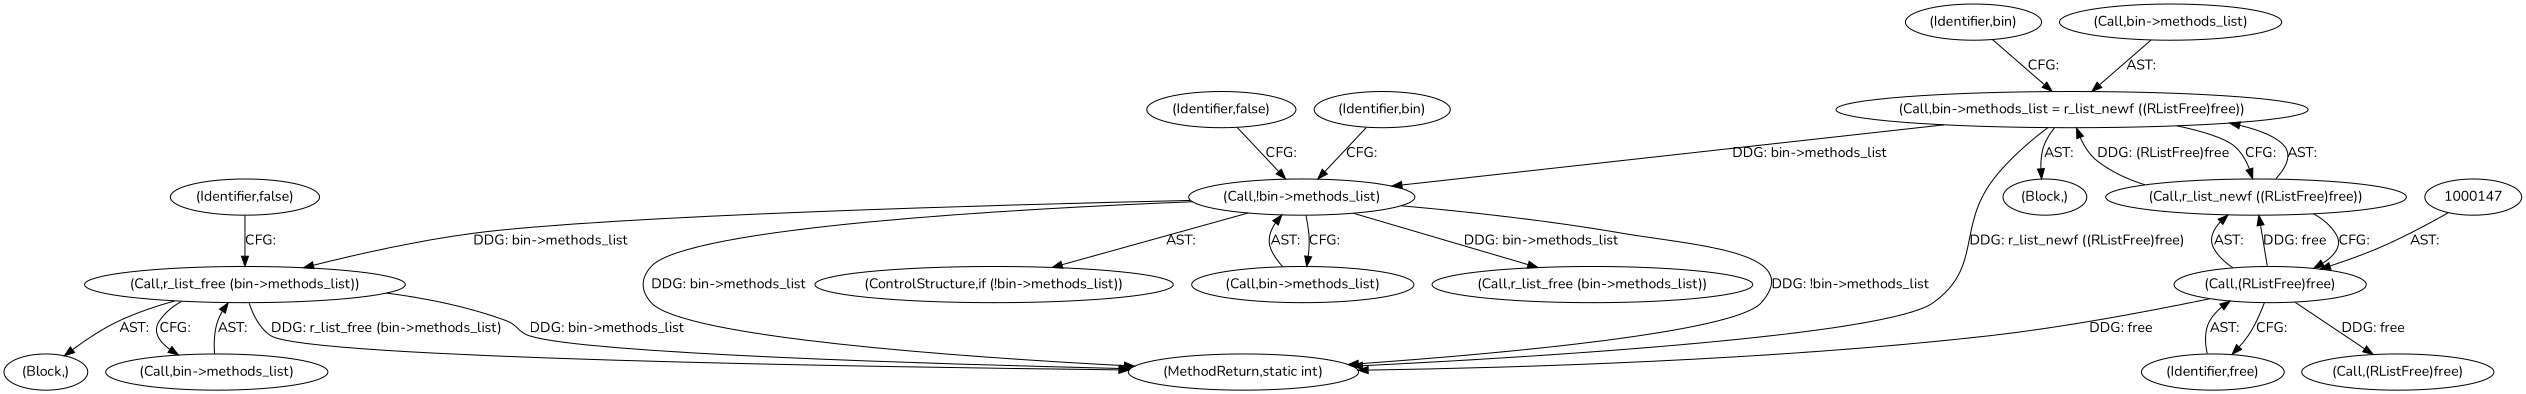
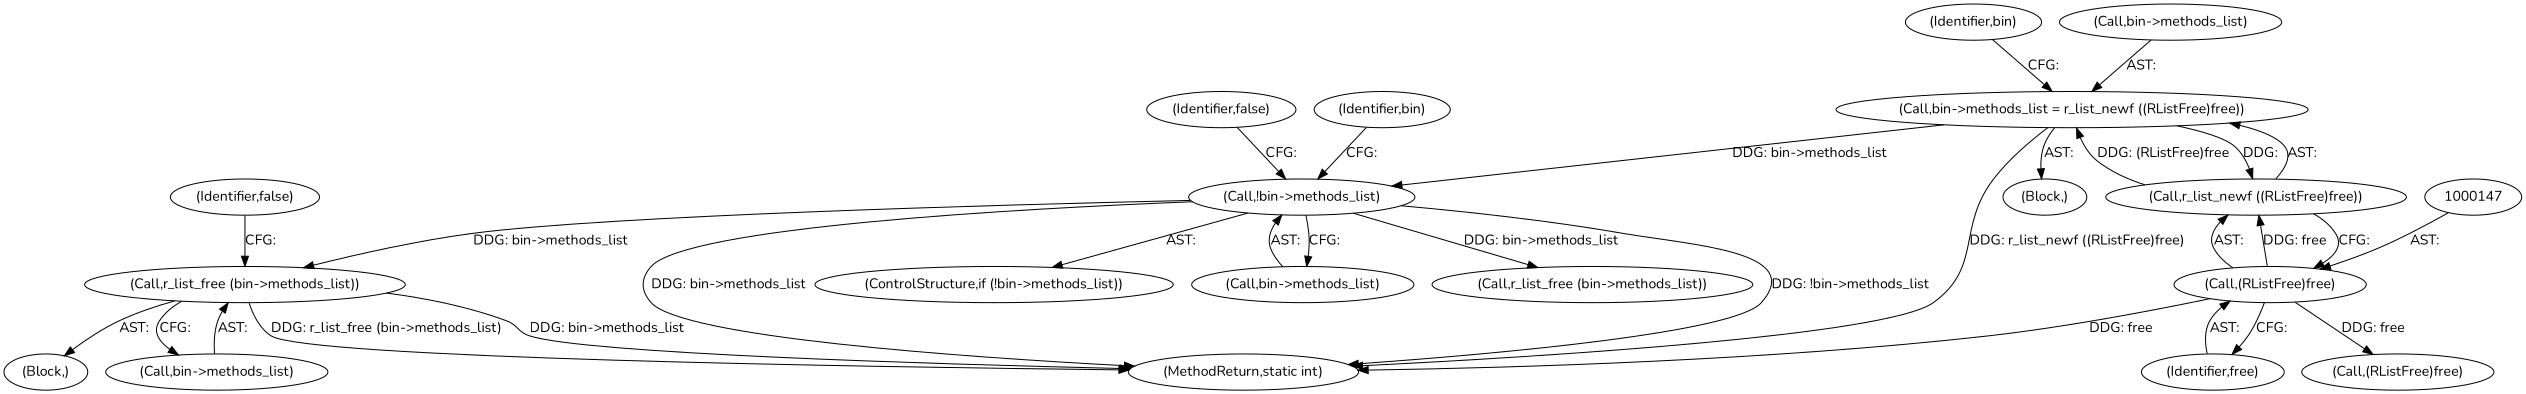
(2263, 153) -> (2263, 153)
